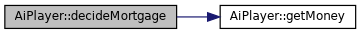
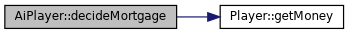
(288, 17) -> (282, 17)
